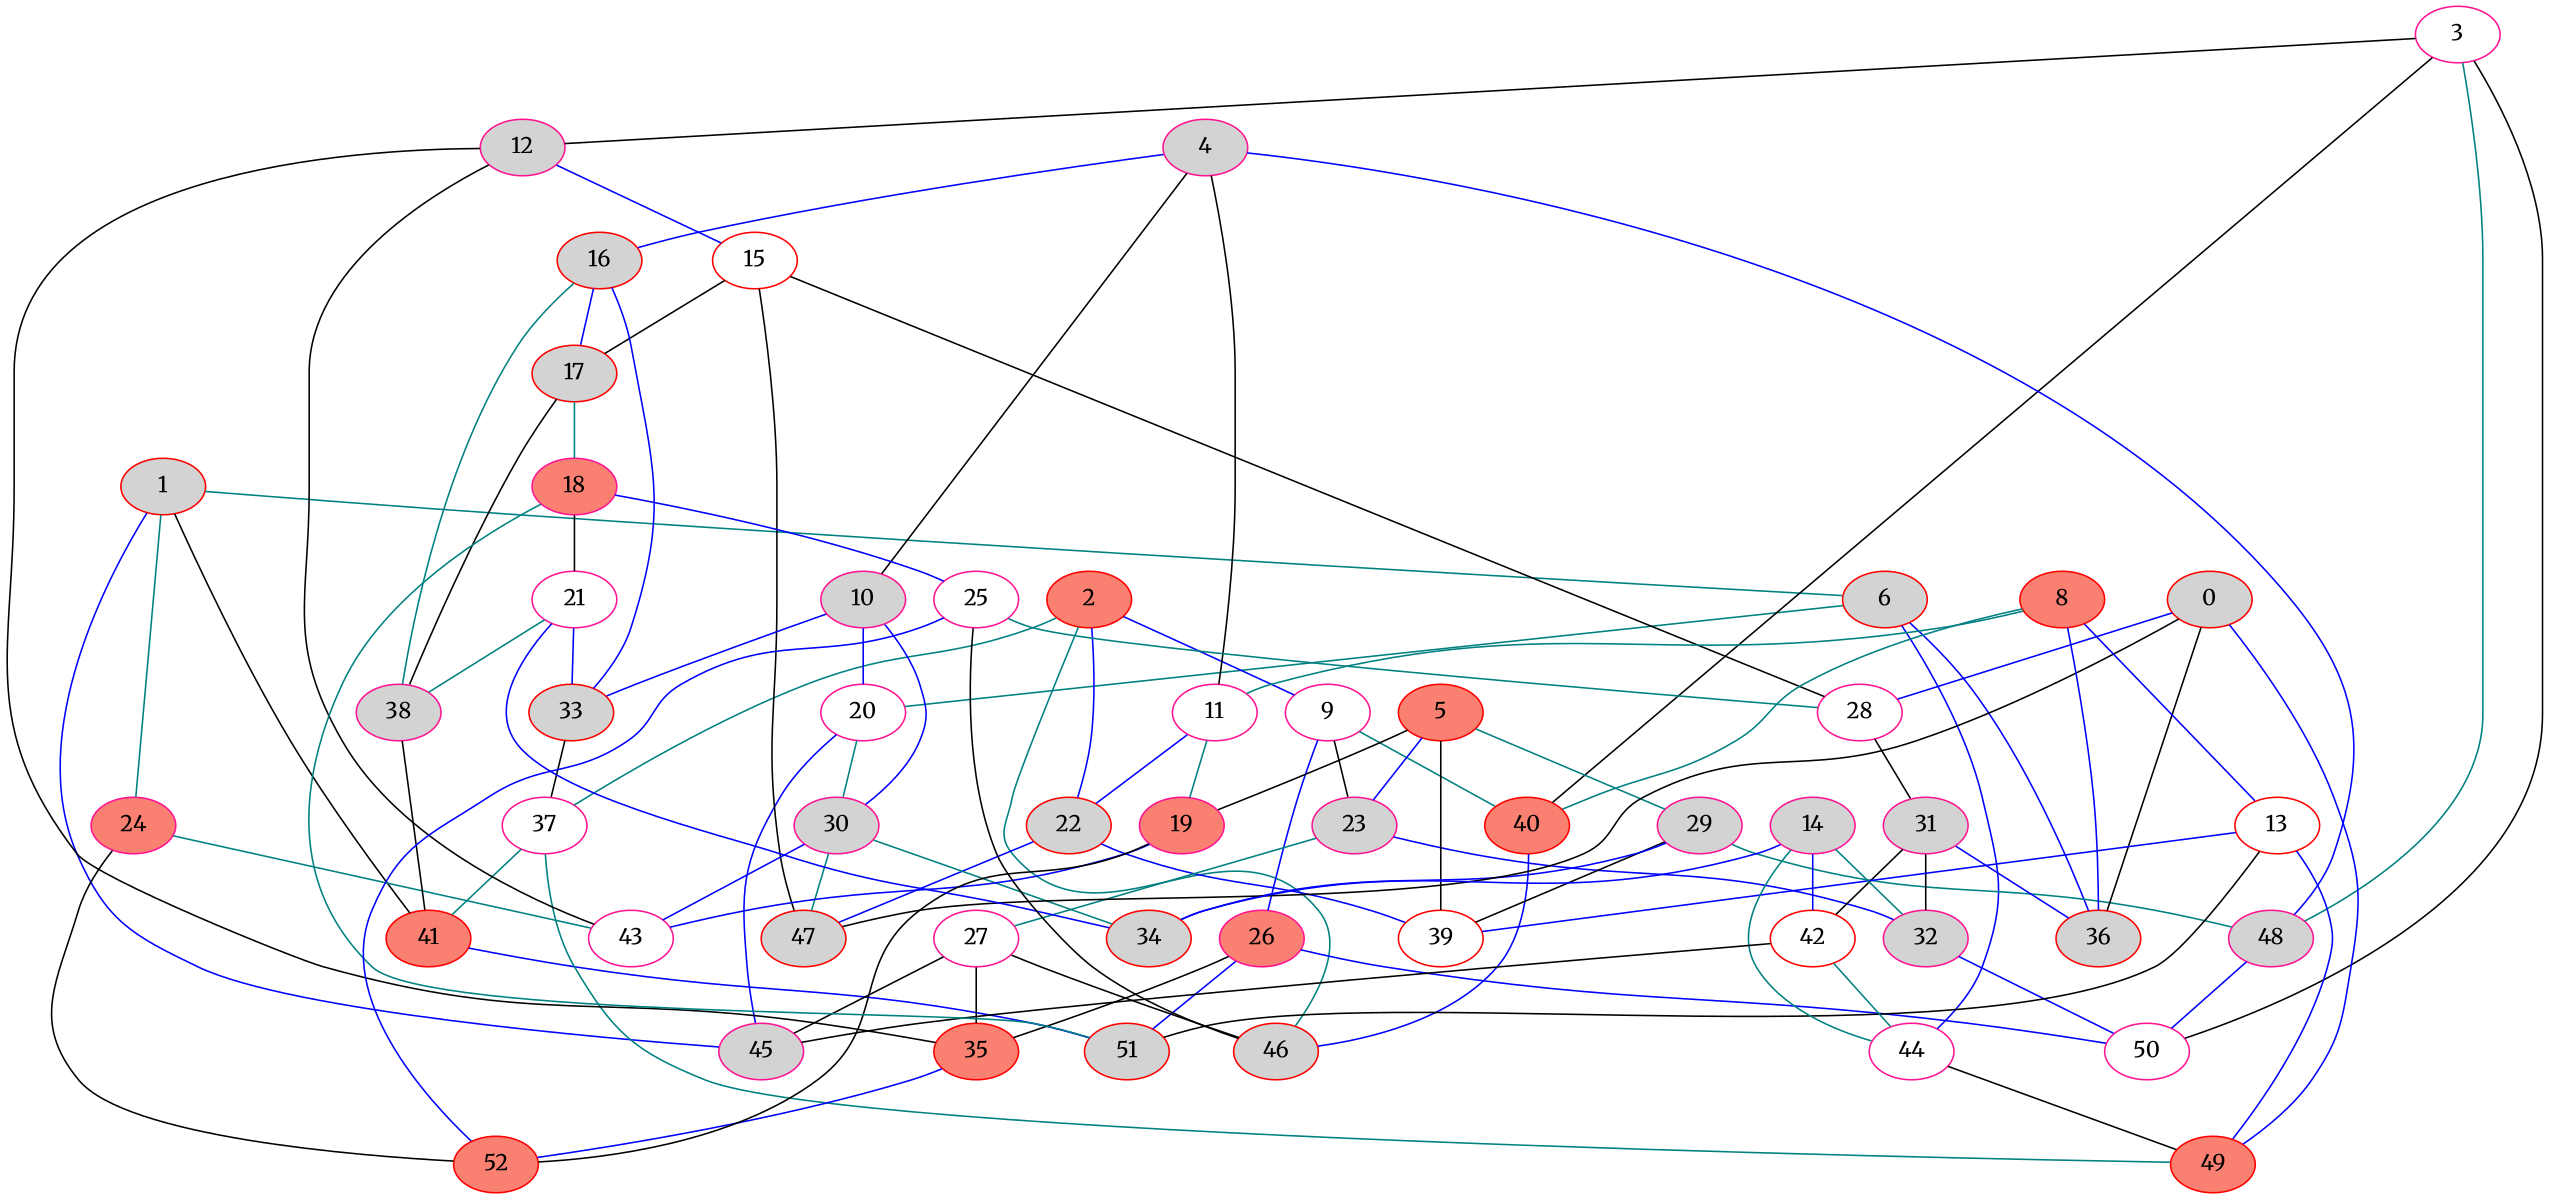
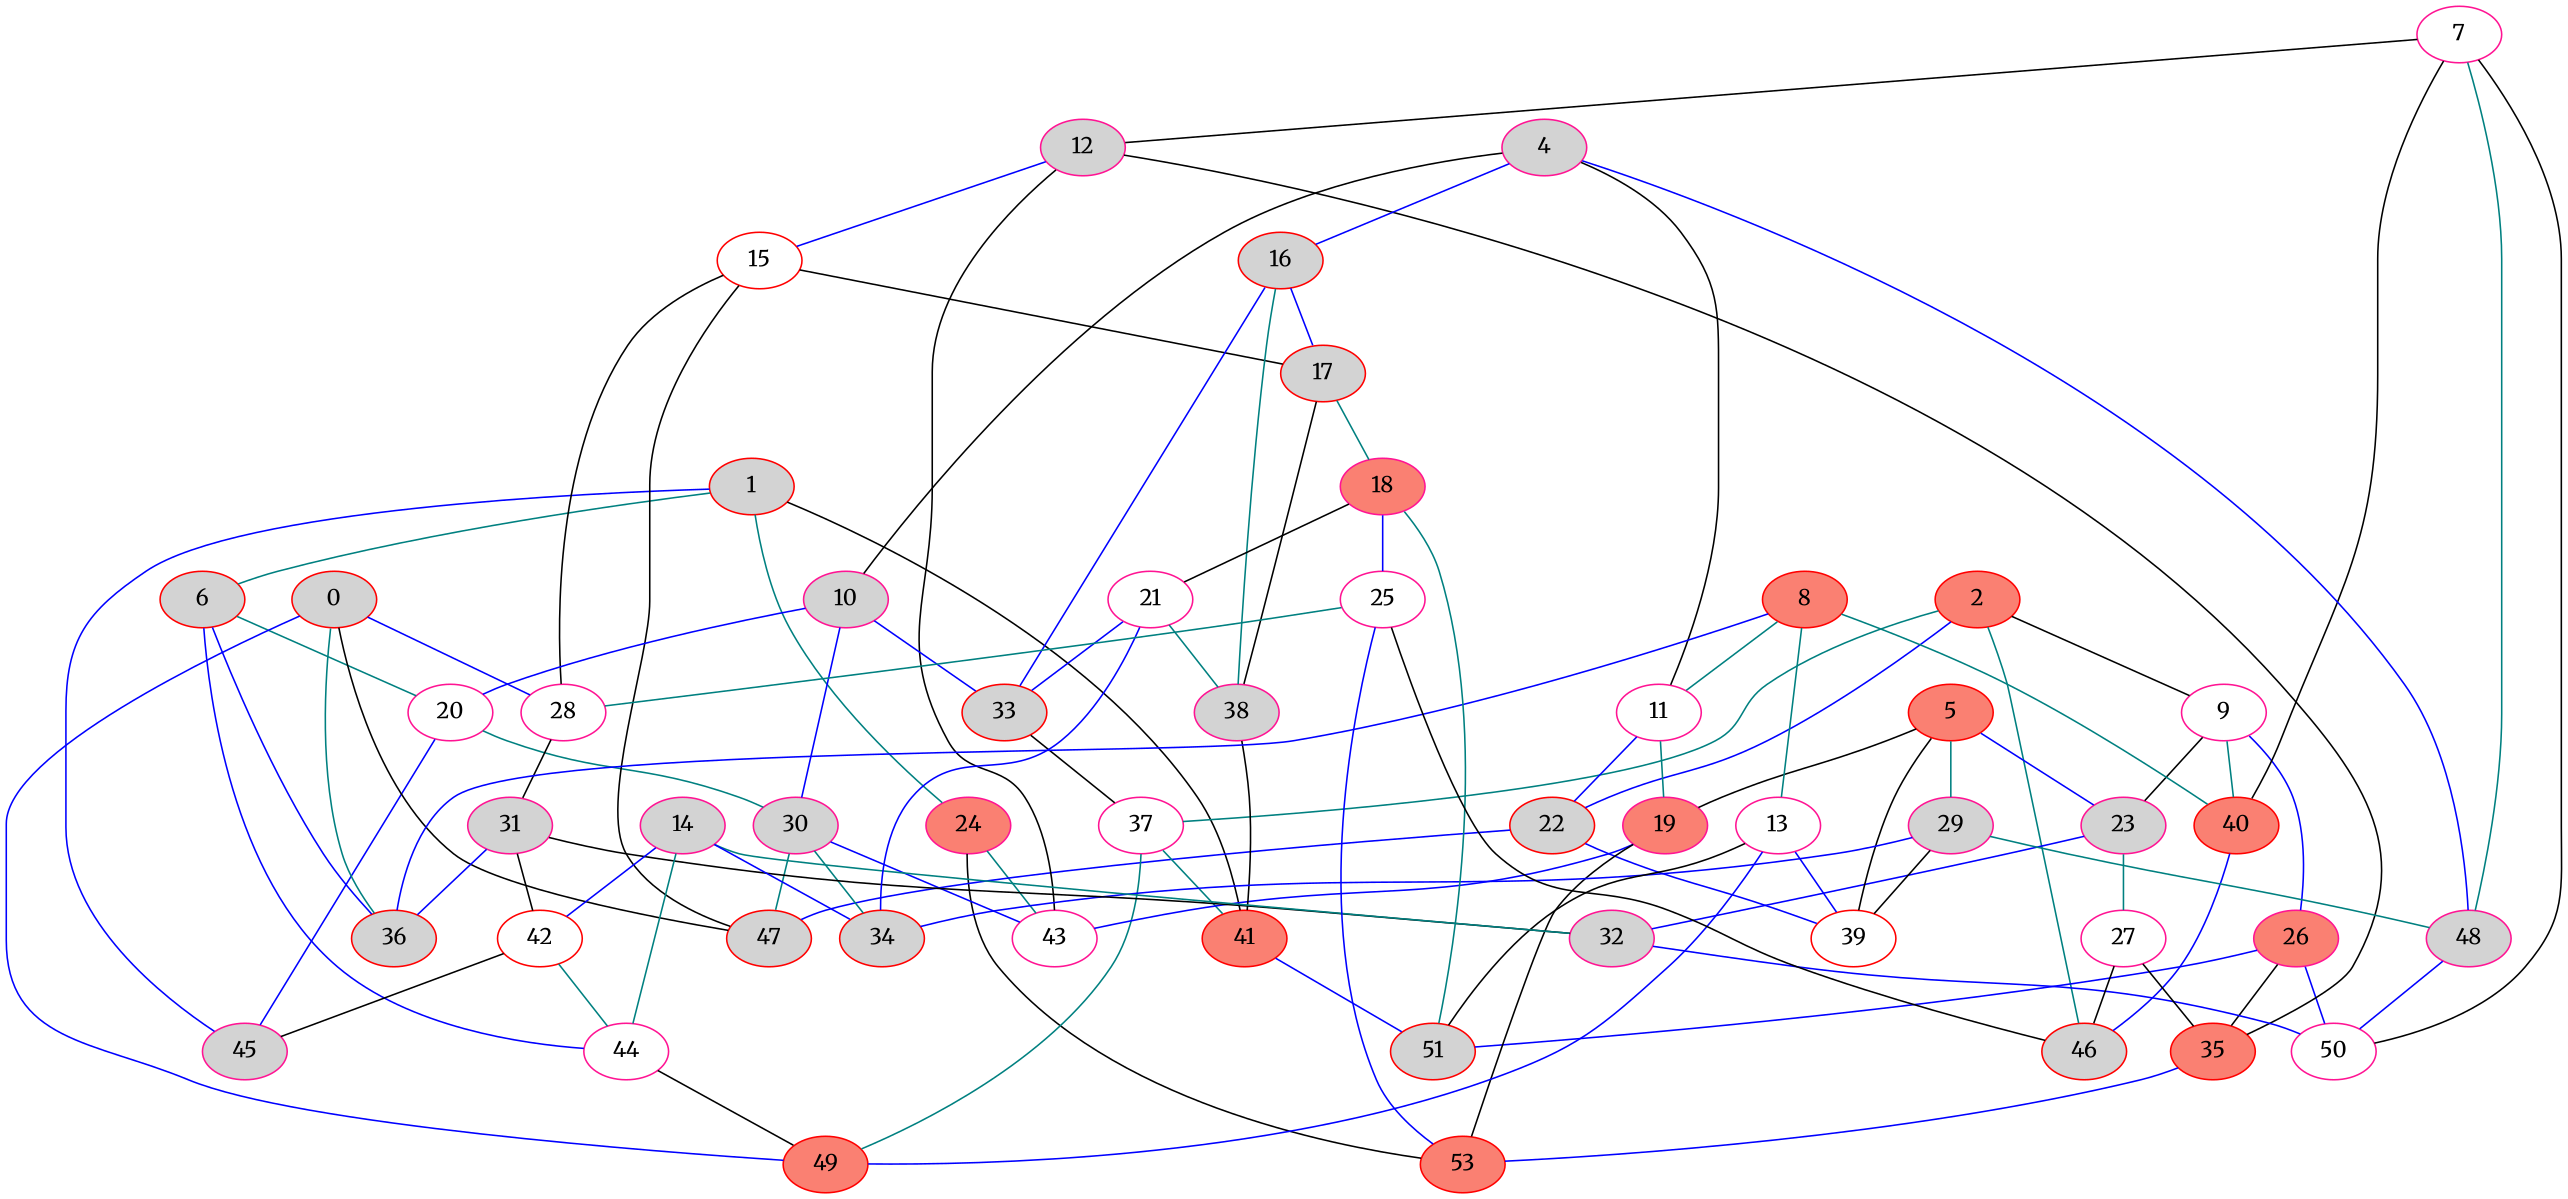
(2458, 35) -> (2459, 35)
(1171, 638) -> (2101, 656)
(2161, 704) -> (1792, 712)
(2154, 769) -> (328, 776)
(2277, 826) -> (1778, 826)
(884, 987) -> none
(496, 1165) -> (1463, 1165)
